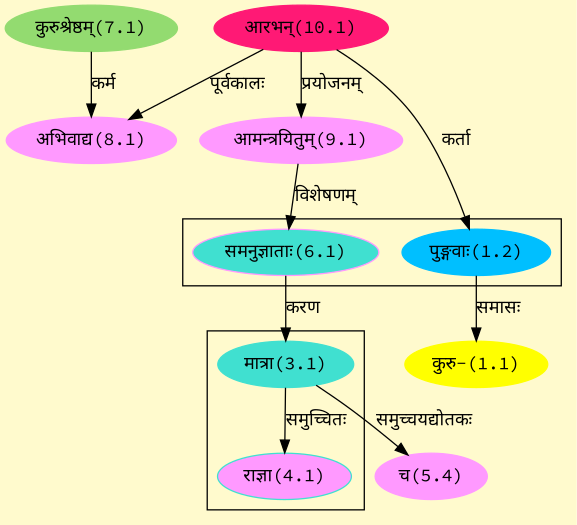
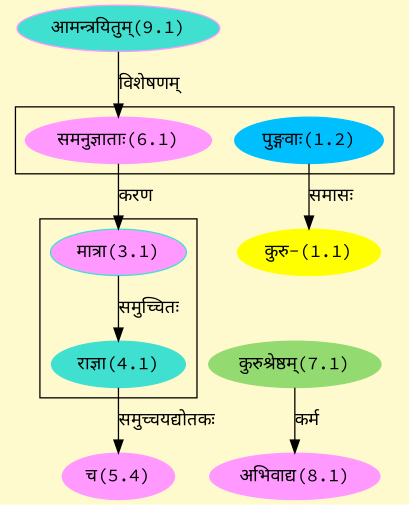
(301, 28) -> none
(301, 140) -> (118, 28)
(286, 252) -> (118, 140)
(286, 364) -> (118, 252)
(356, 413) -> (118, 414)
(284, 476) -> (118, 364)
